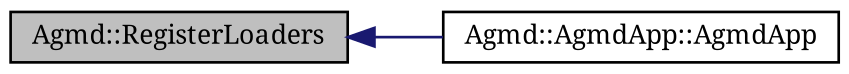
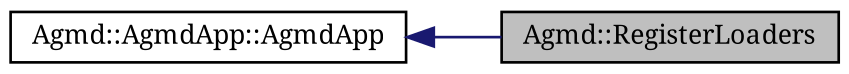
(409, 37) -> (468, 37)
